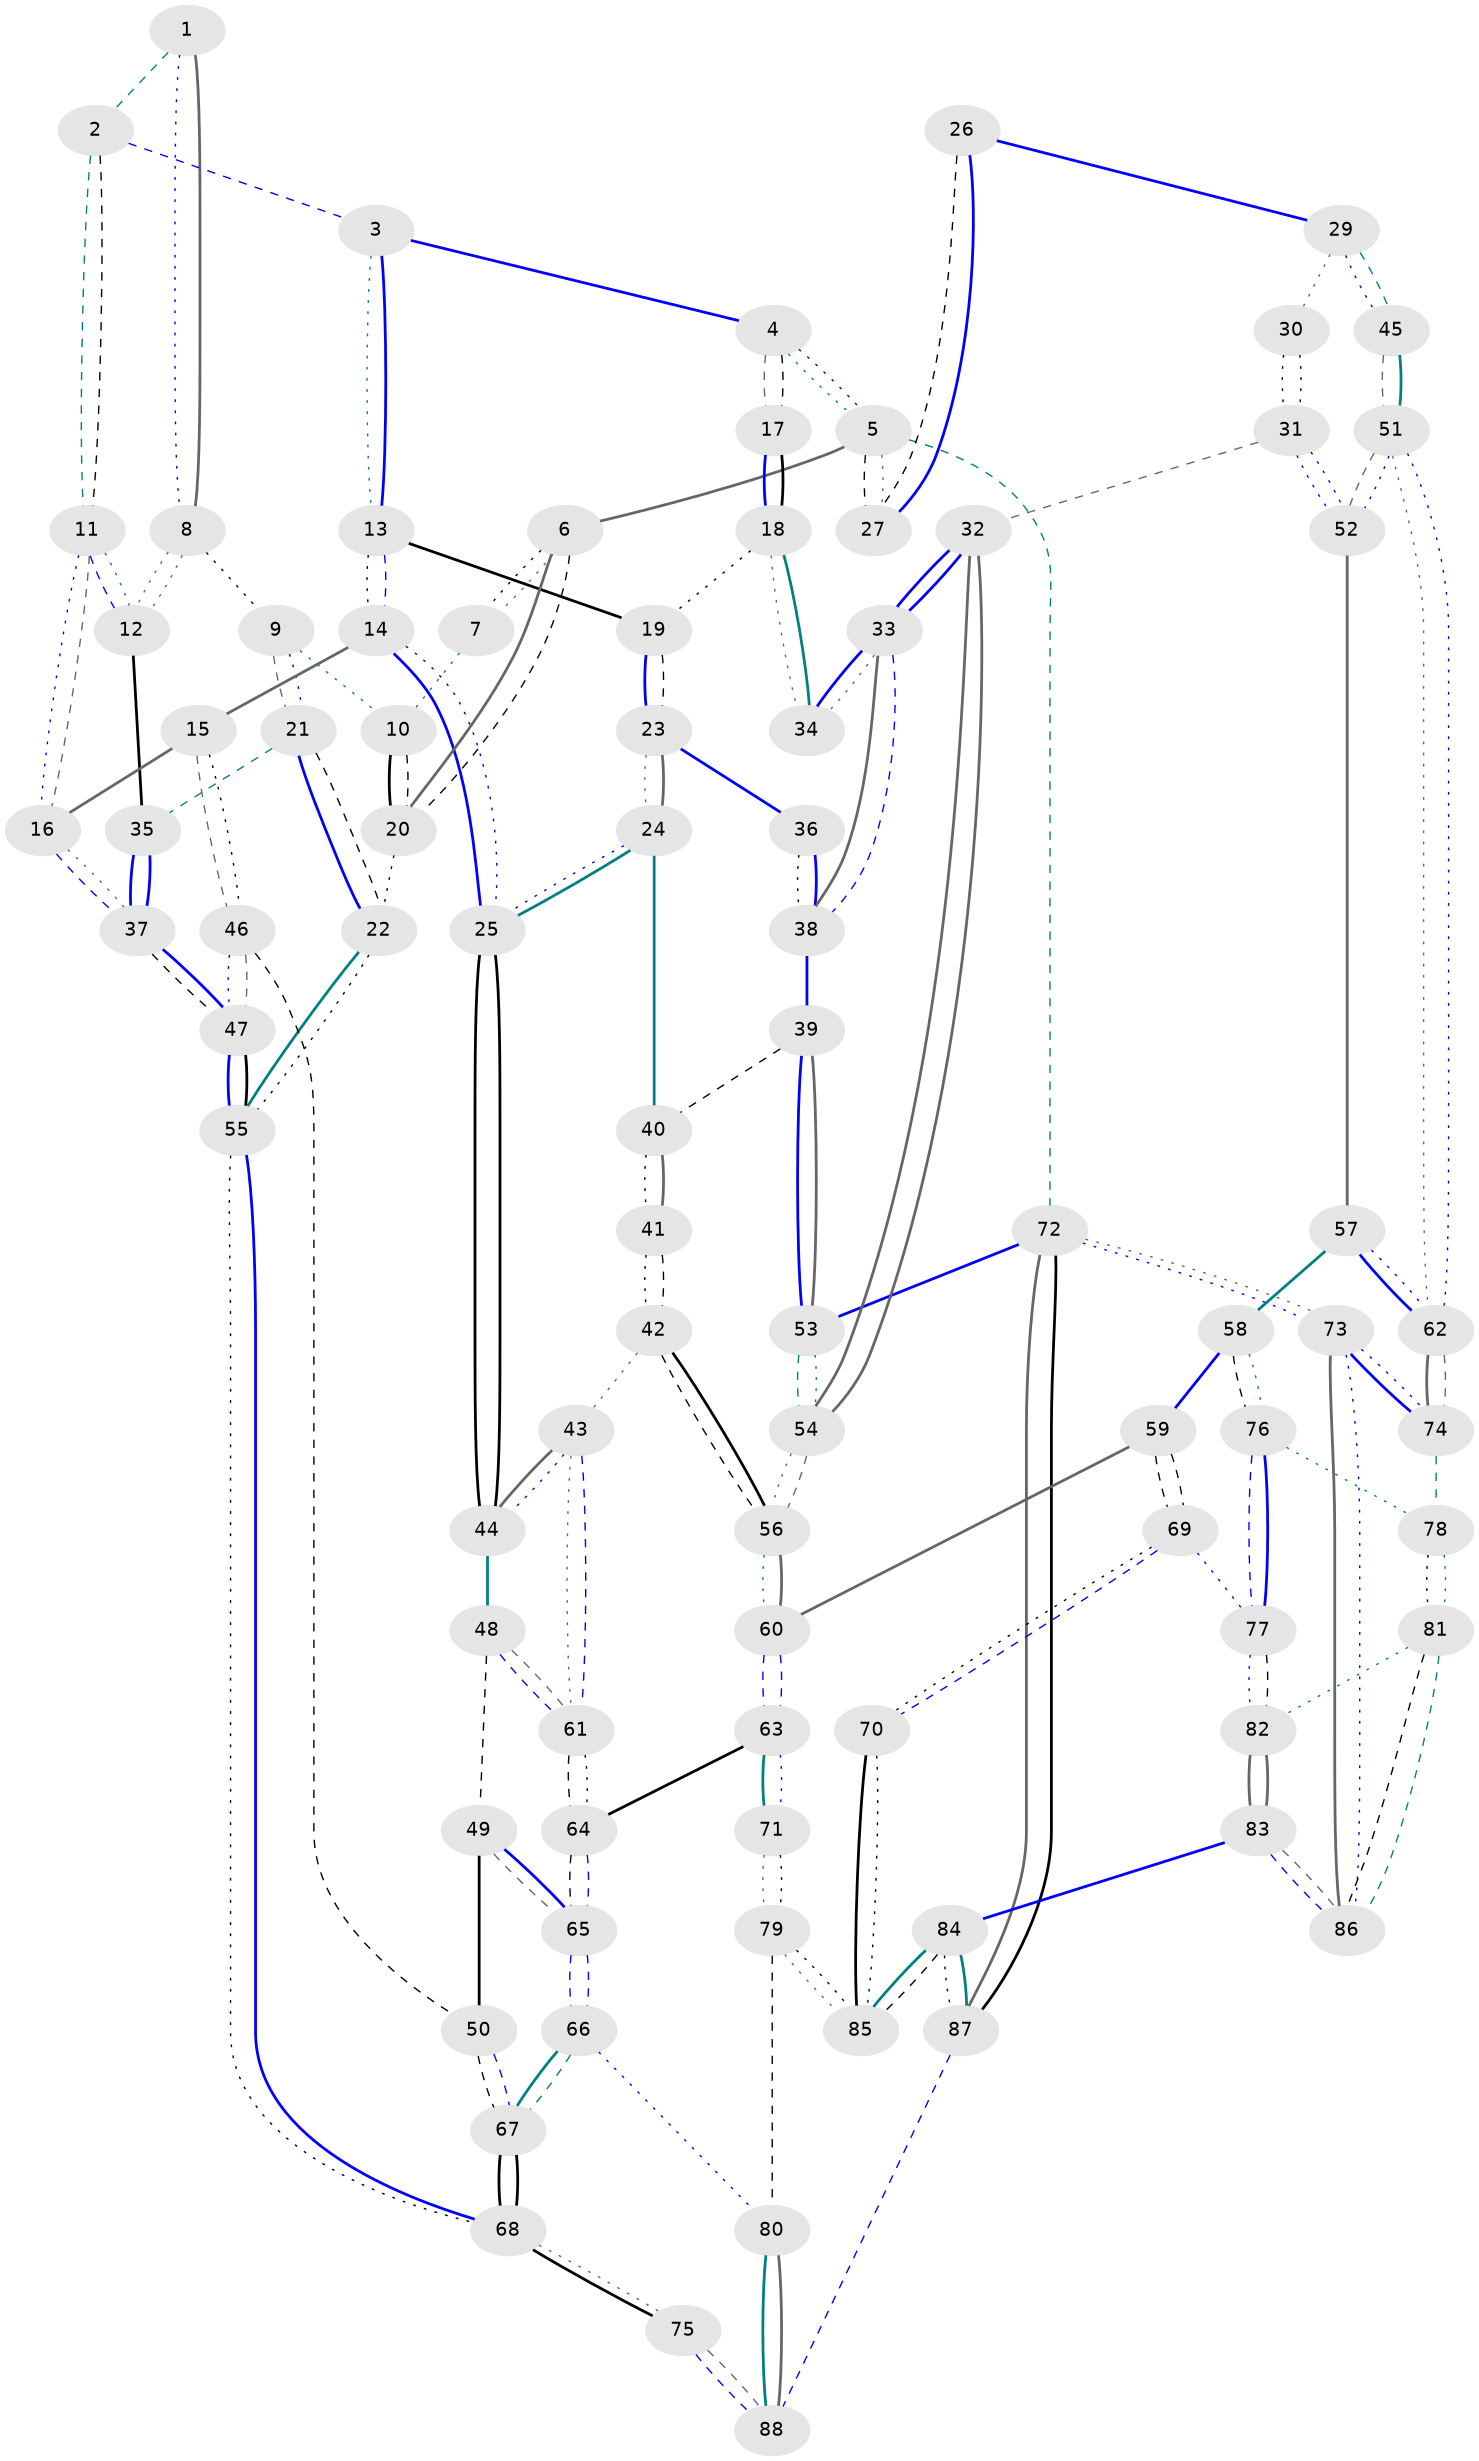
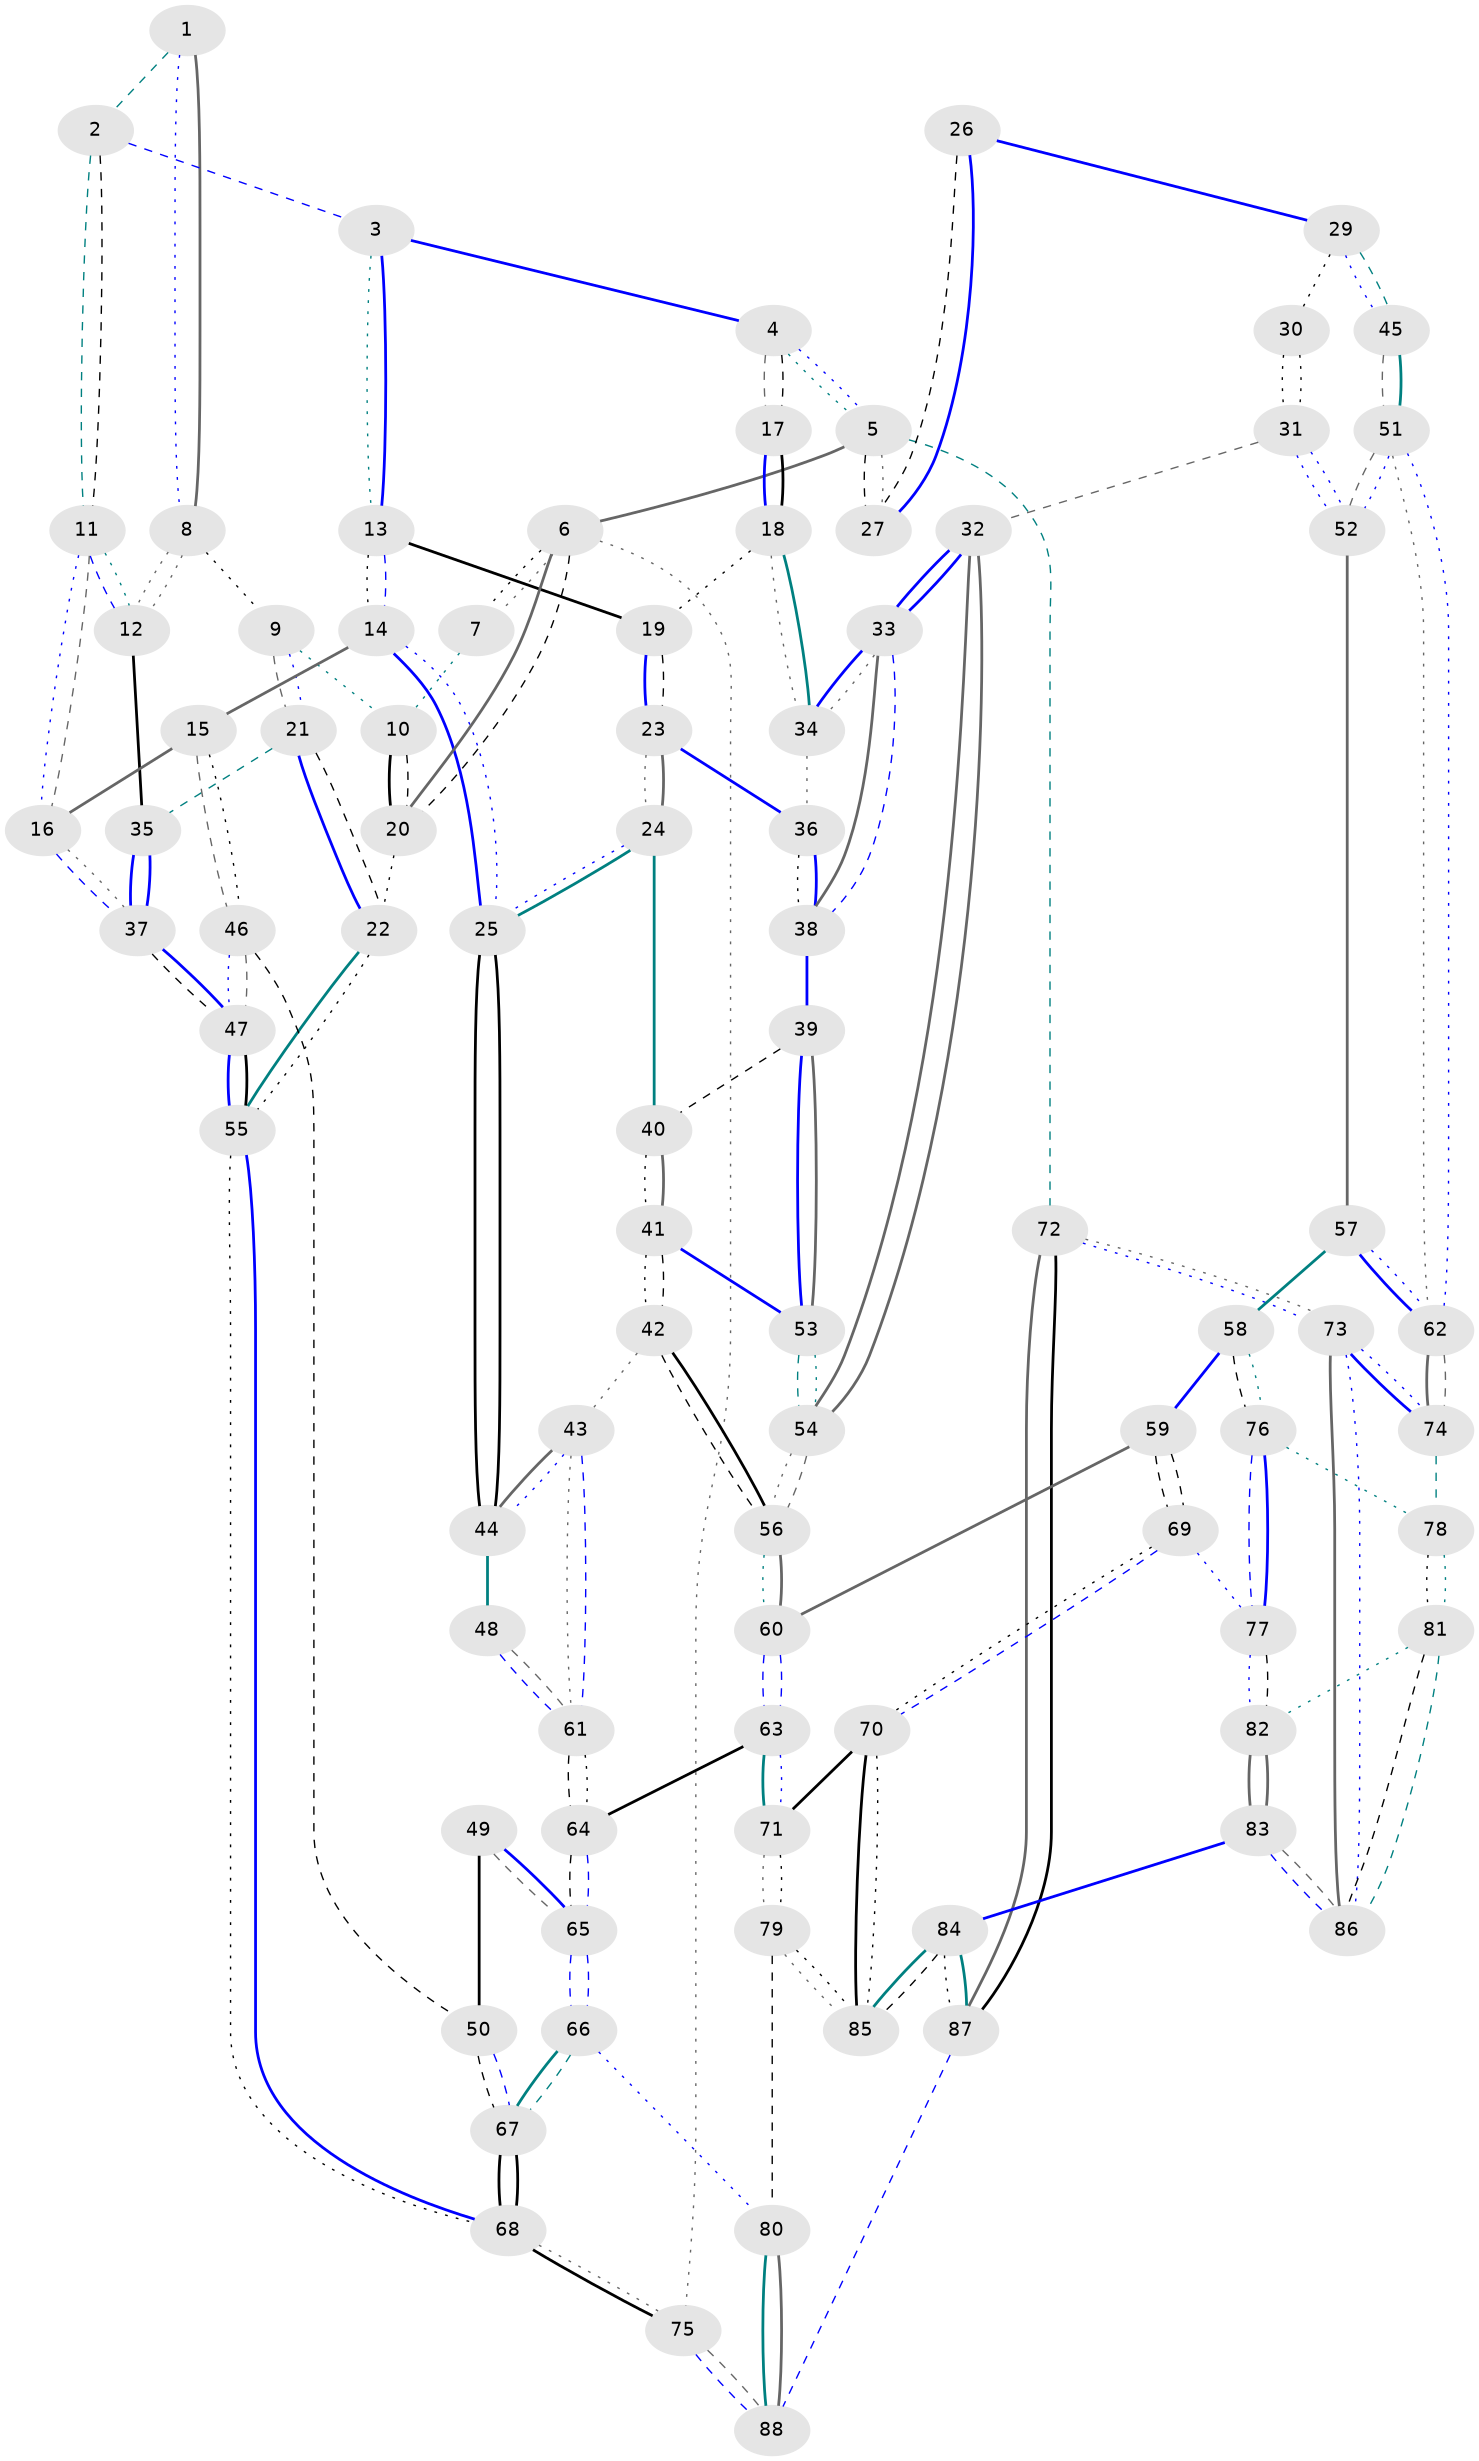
(1317, 281) -> (1317, 281)
none -> (807, 781)
(929, 1281) -> (721, 1274)
none -> (728, 1392)
(483, 1731) -> none
none -> (822, 1780)
